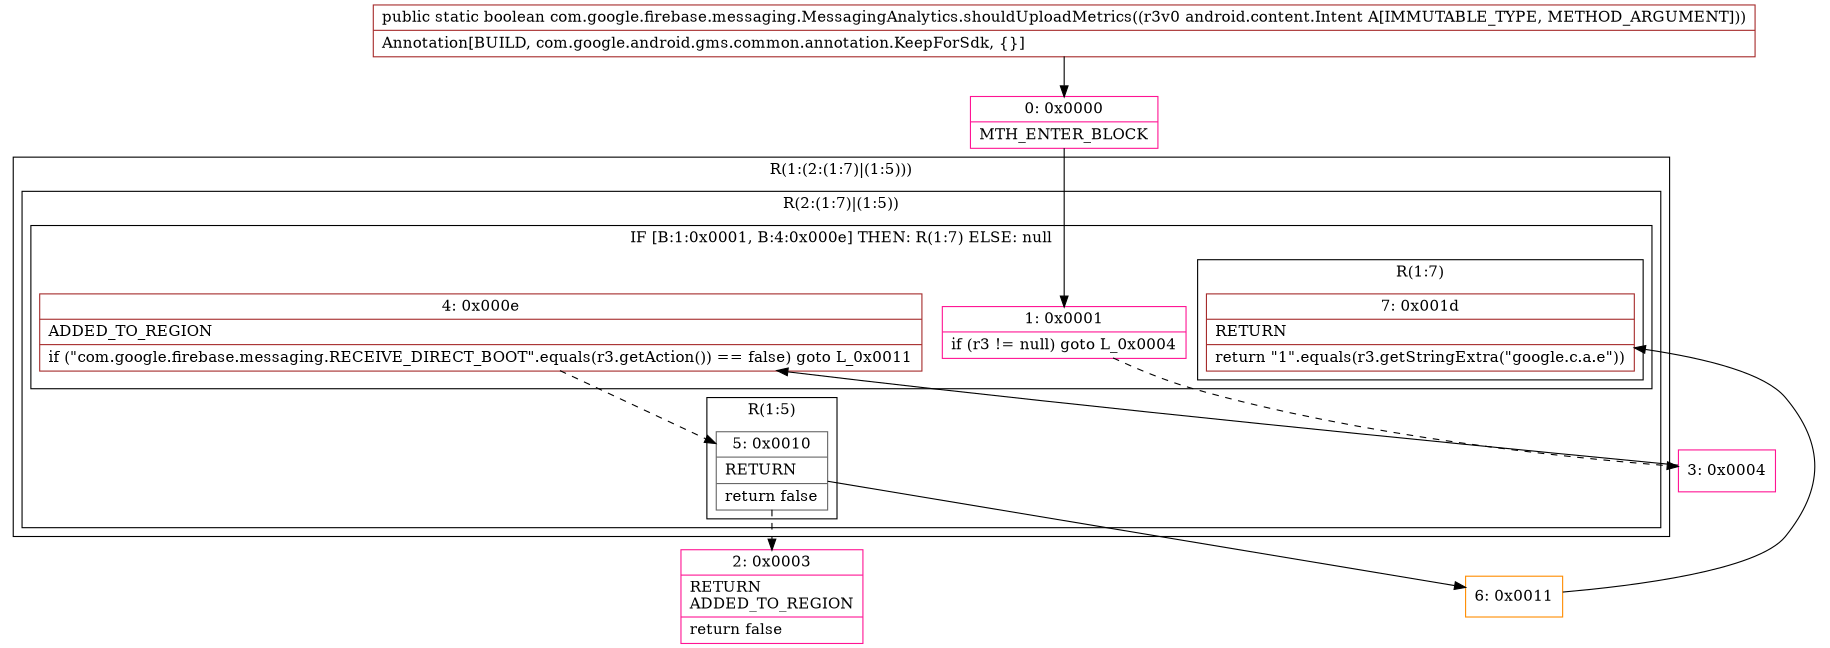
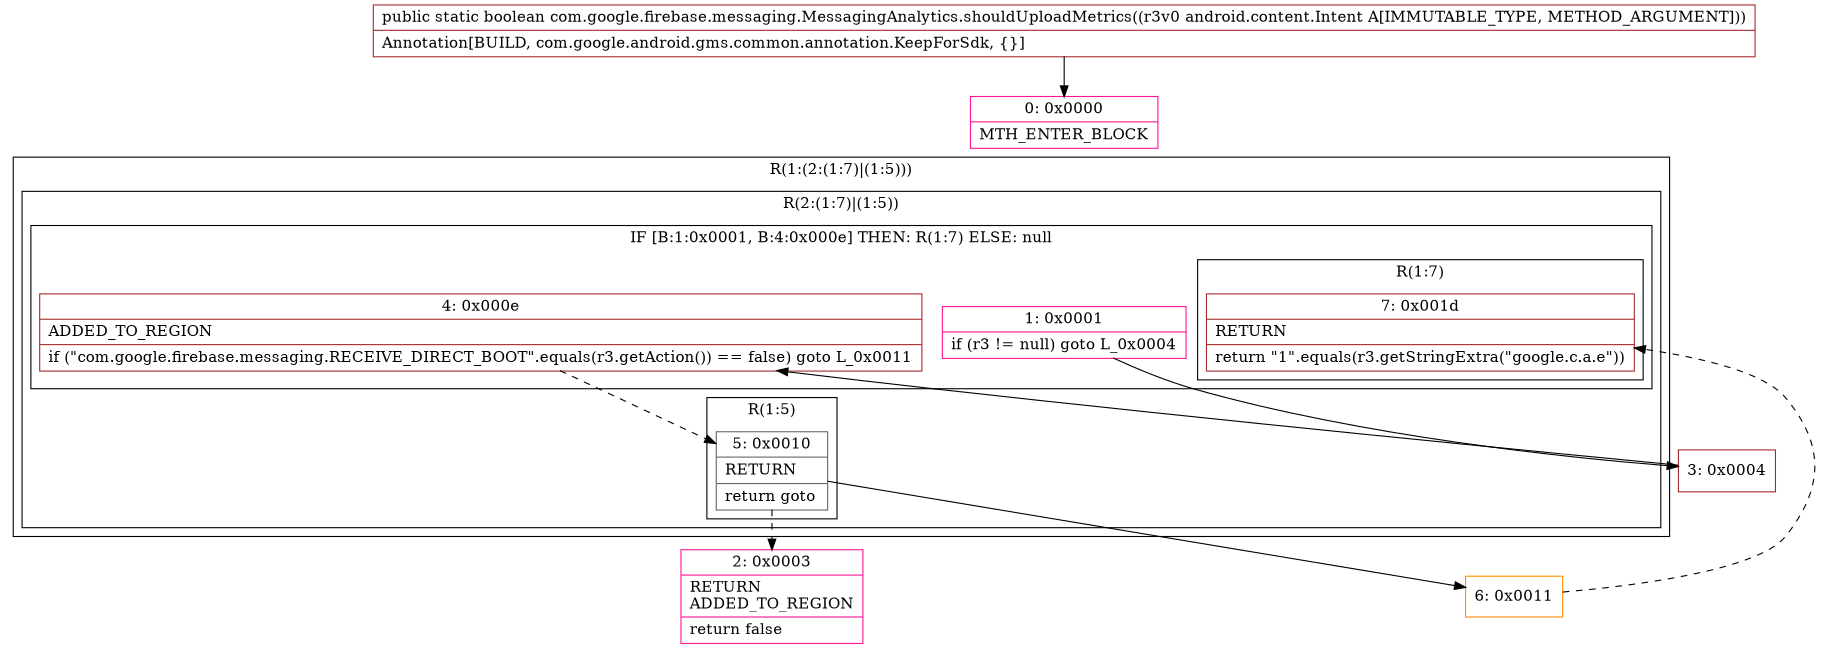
(1064, 218) -> none
(1358, 426) -> (1358, 426)
(1727, 471) -> (1727, 471)
(772, 496) -> (770, 496)
(1805, 506) -> (1805, 506)
